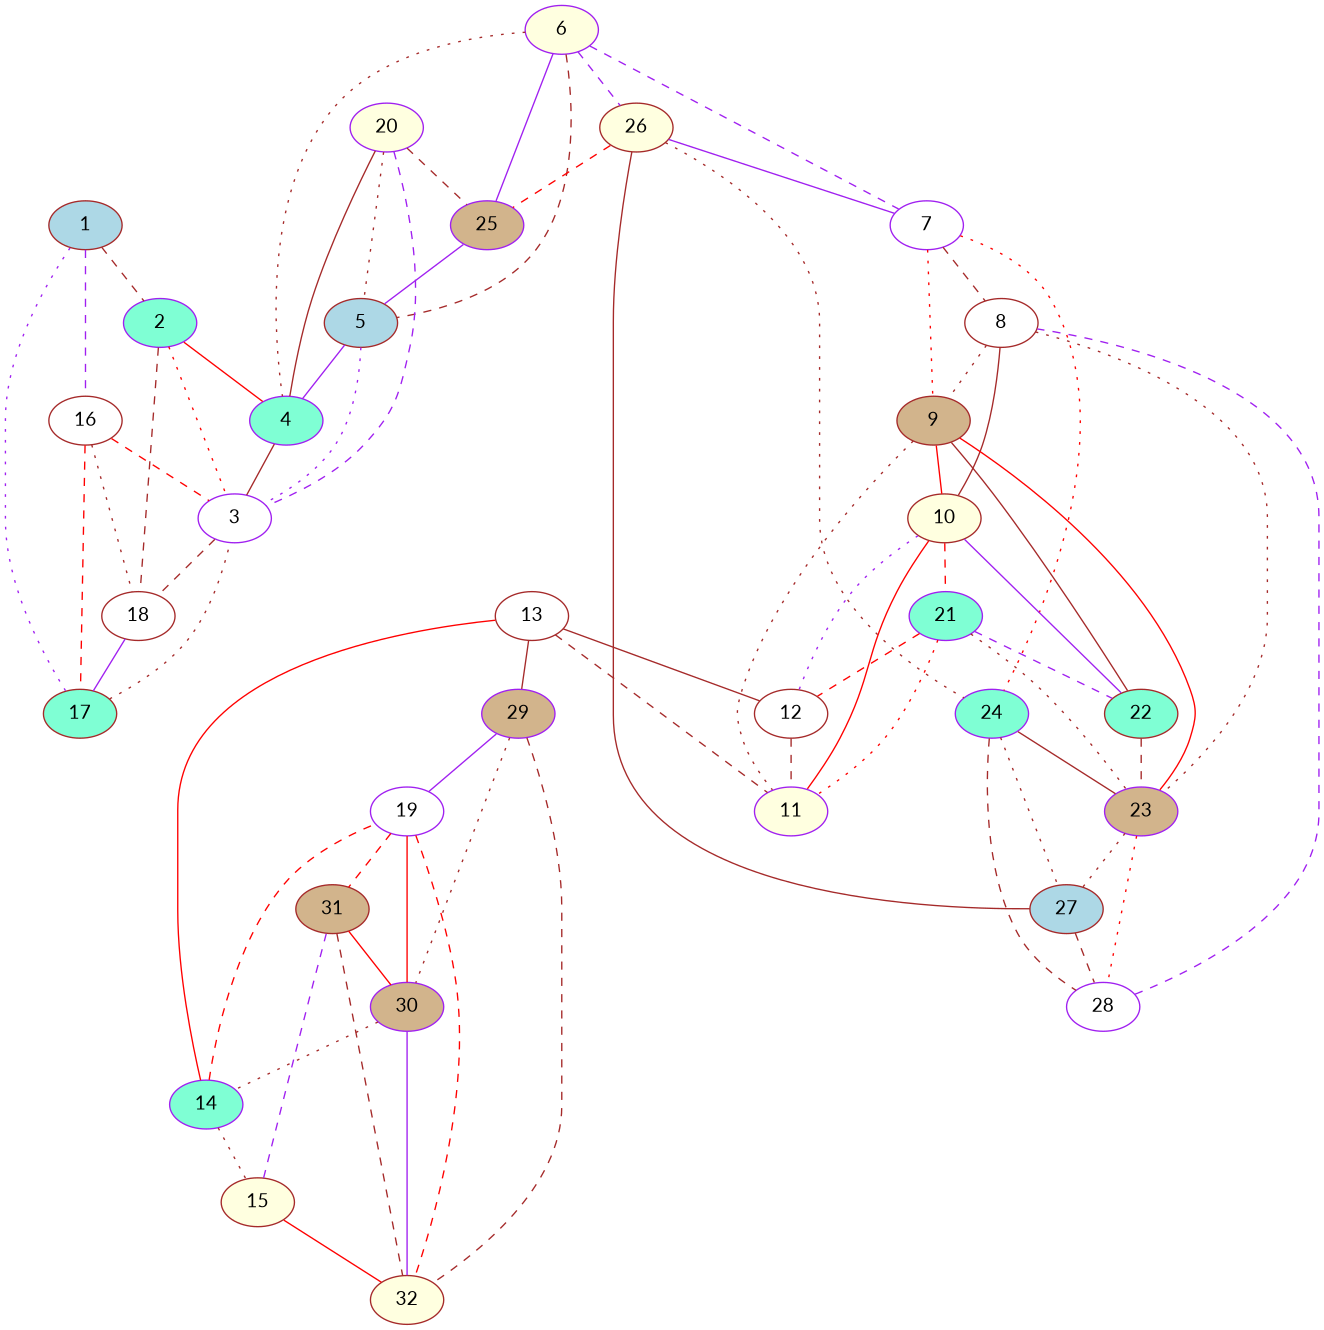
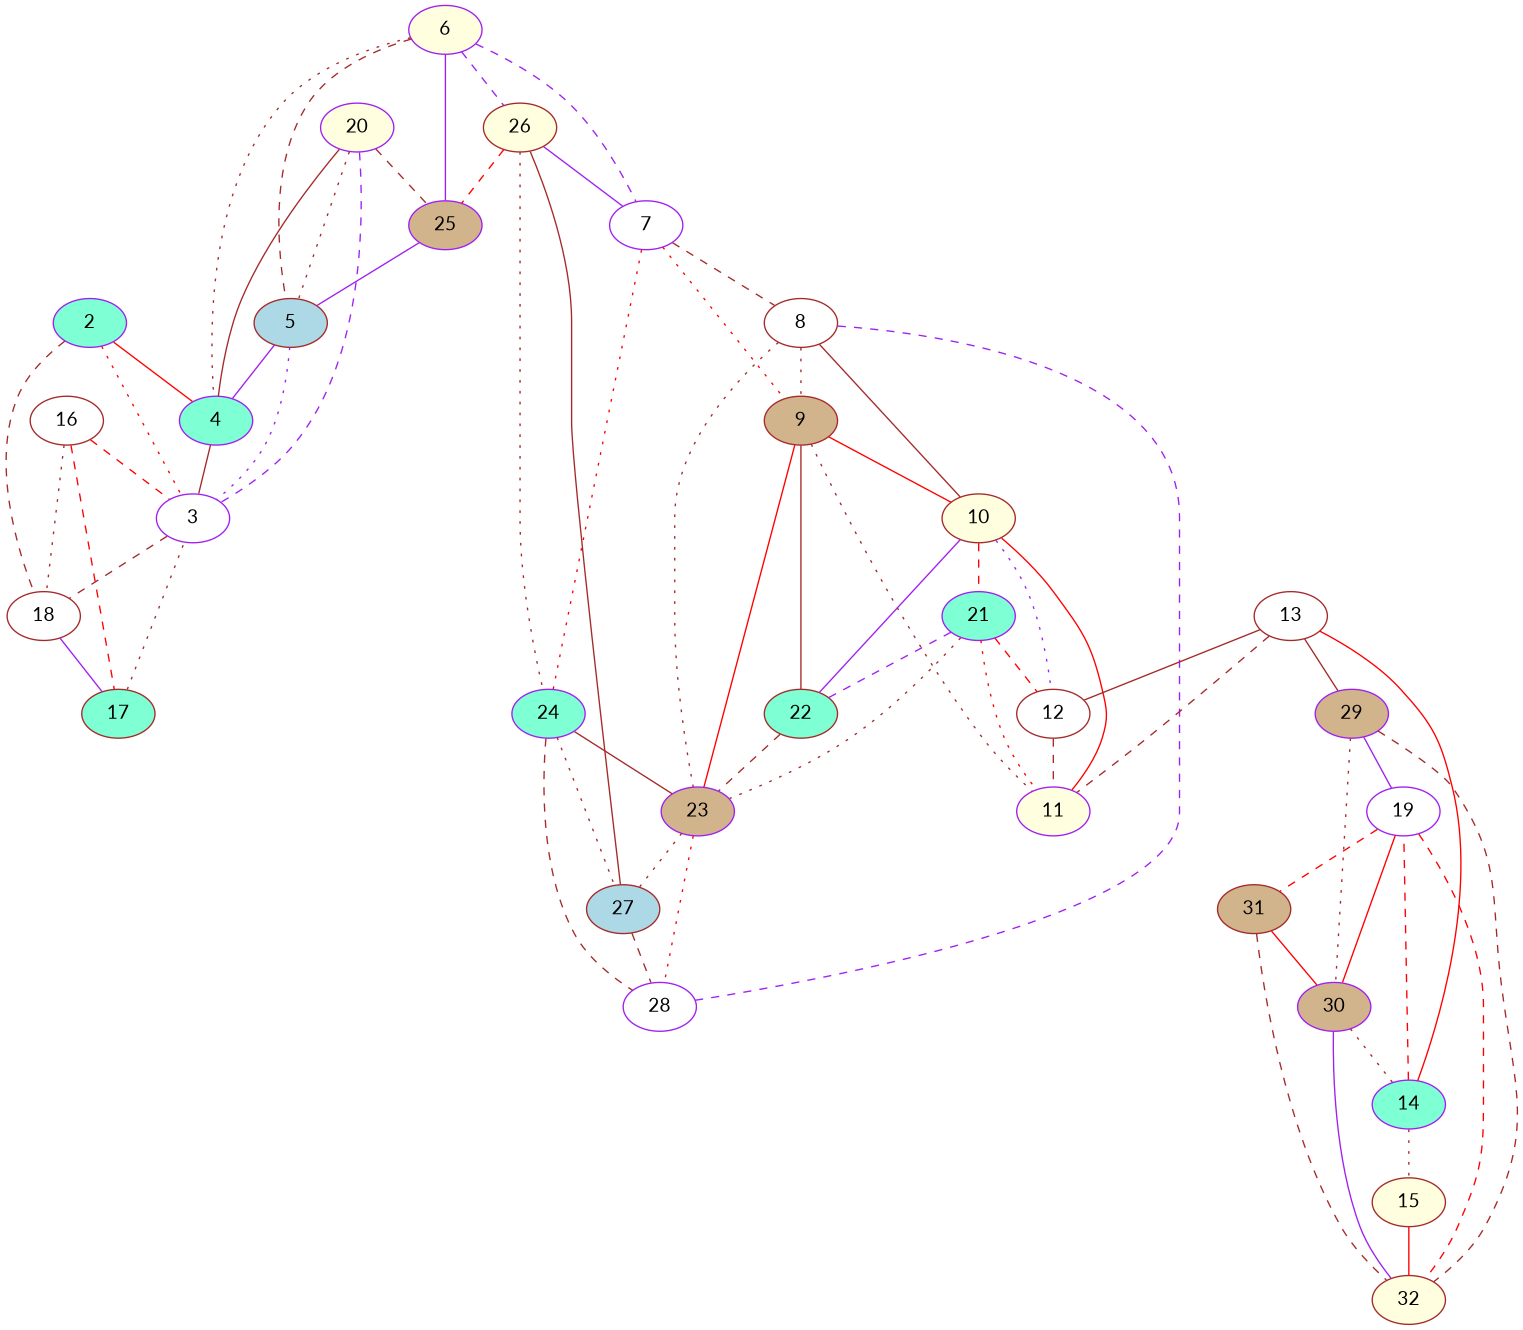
(85, 225) -> none
(296, 1050) -> none
